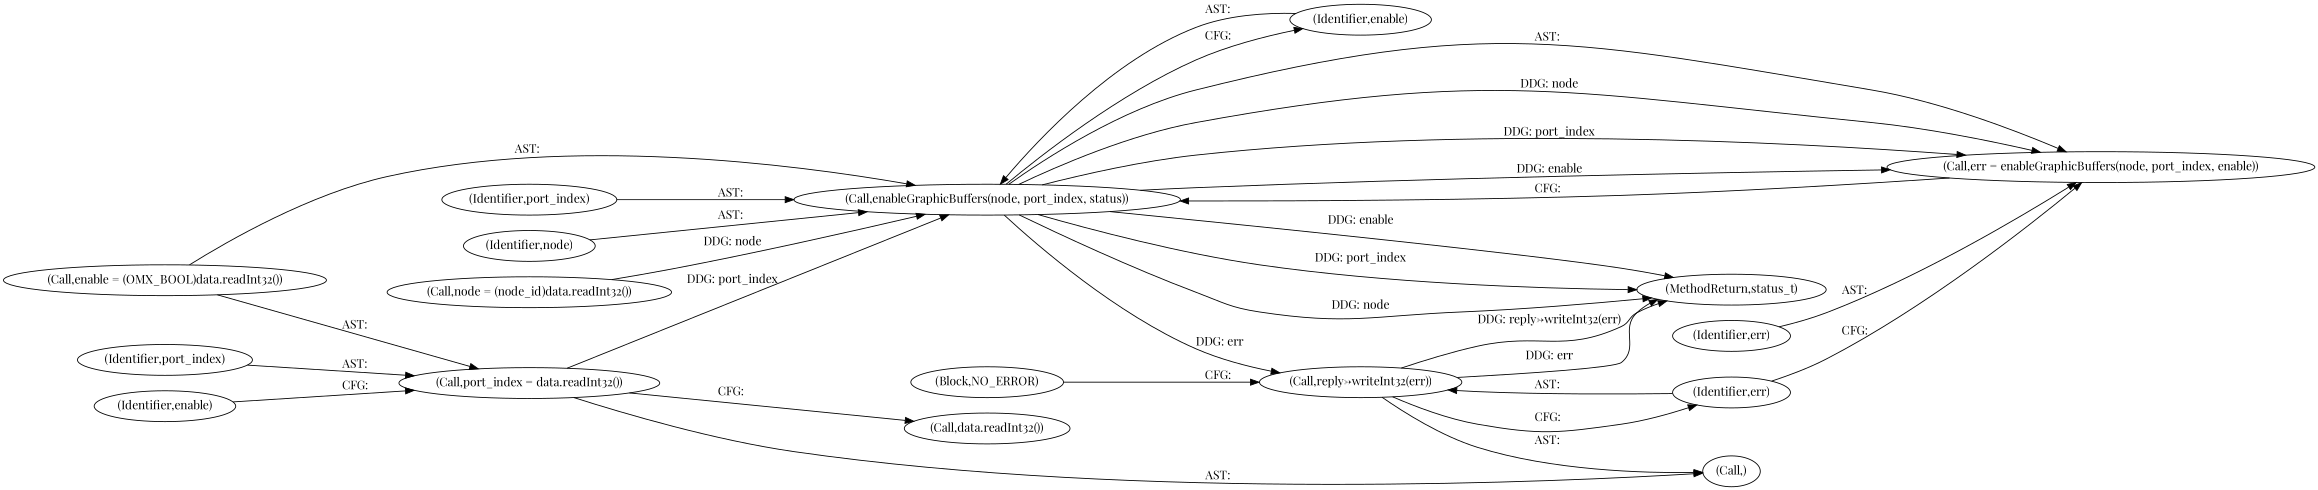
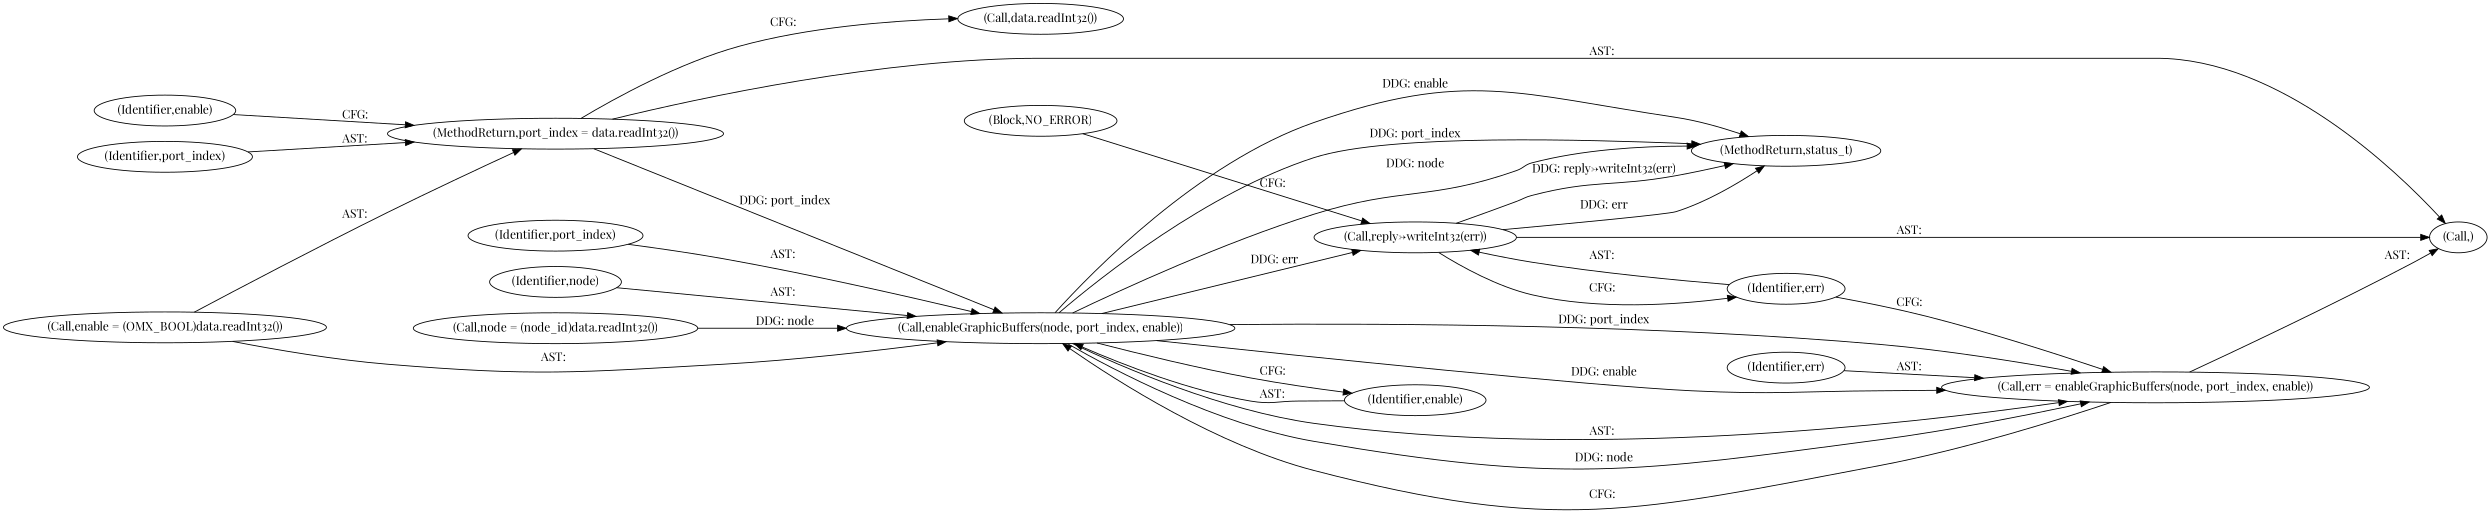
(987, 200) -> (1041, 328)
none -> (2311, 314)
(529, 383) -> (556, 134)
